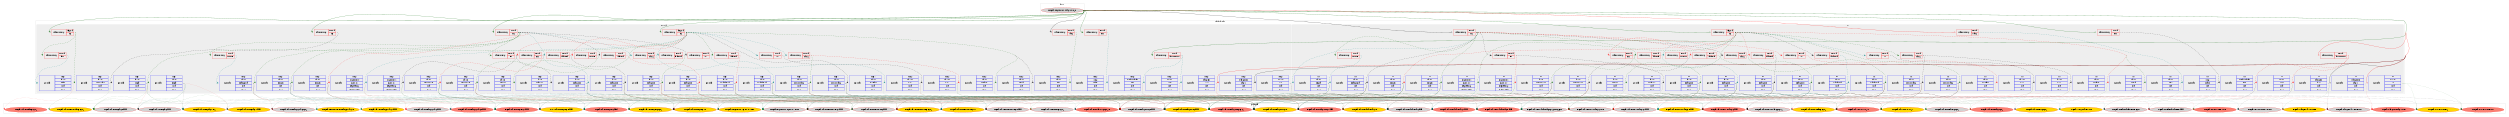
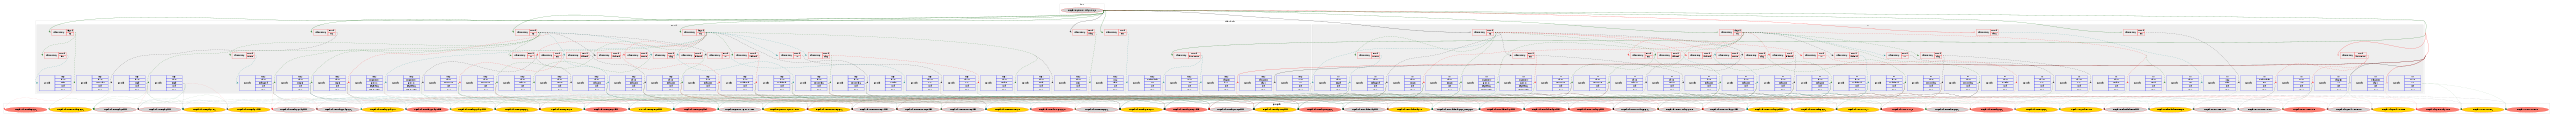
(338, 110) -> (383, 110)
(2126, 110) -> (2171, 110)
none -> (2215, 110)
